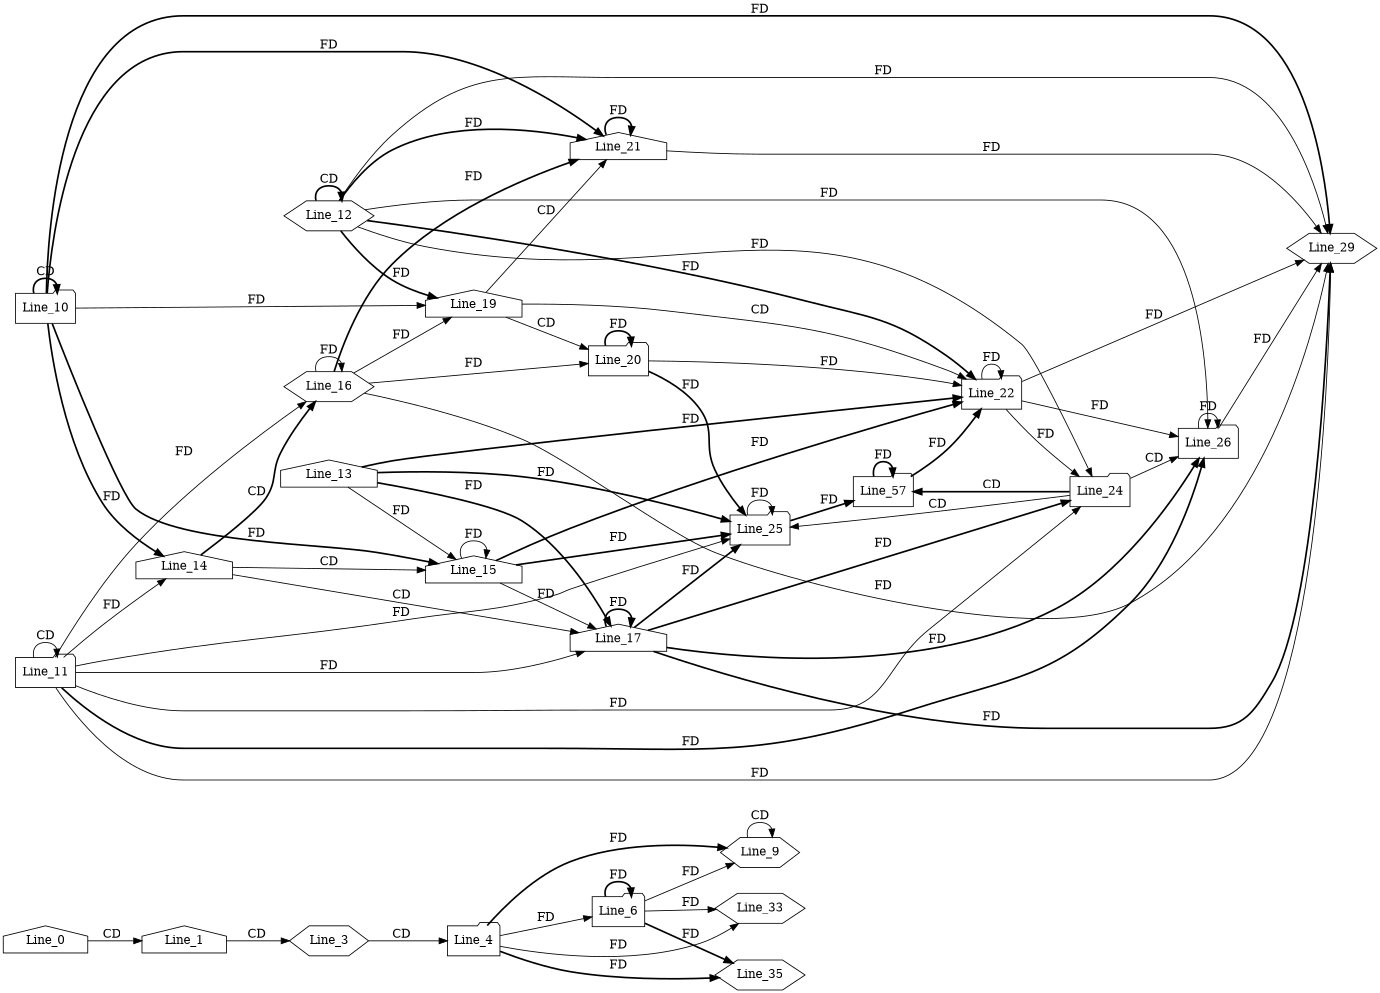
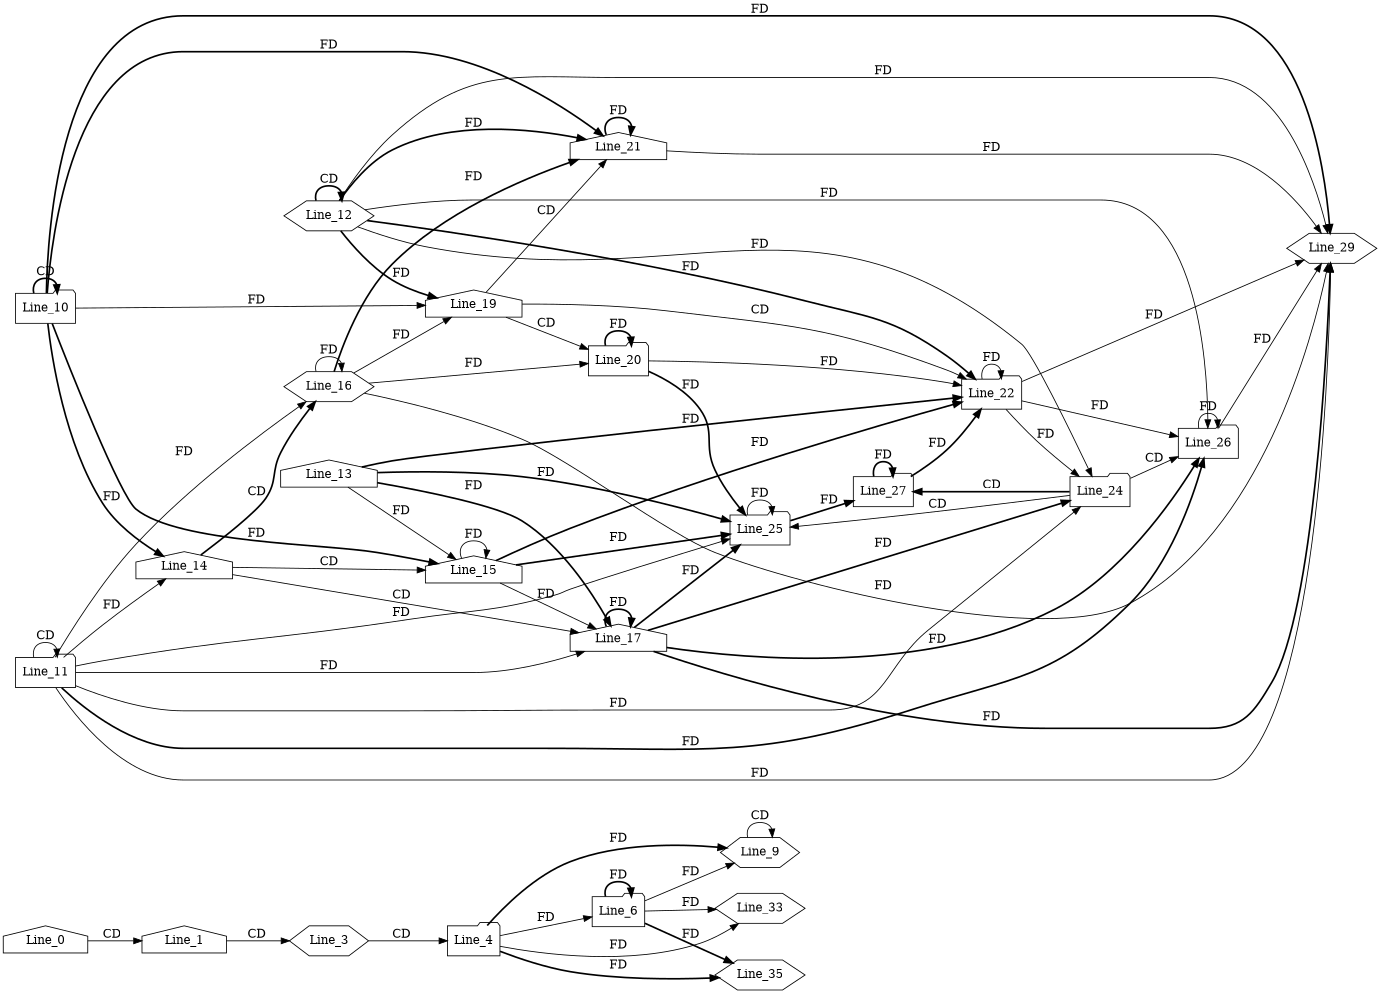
(883, 492) -> (883, 492)
